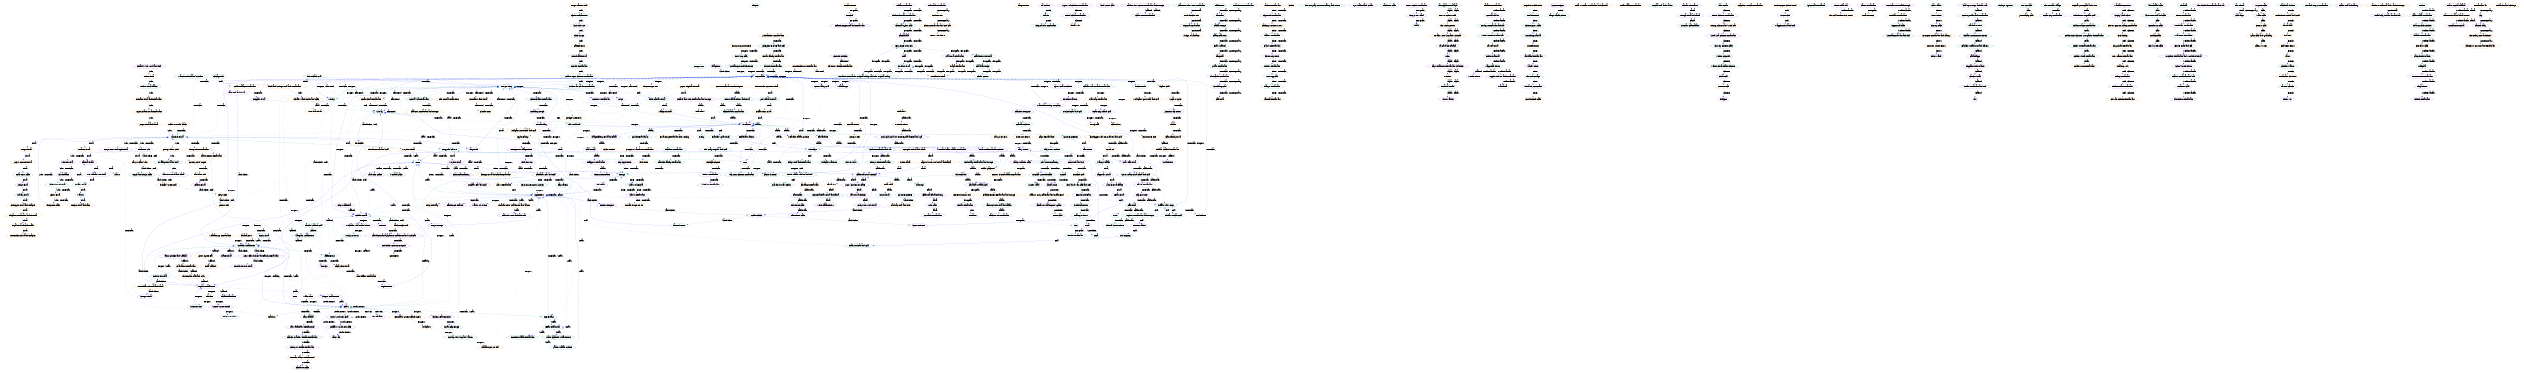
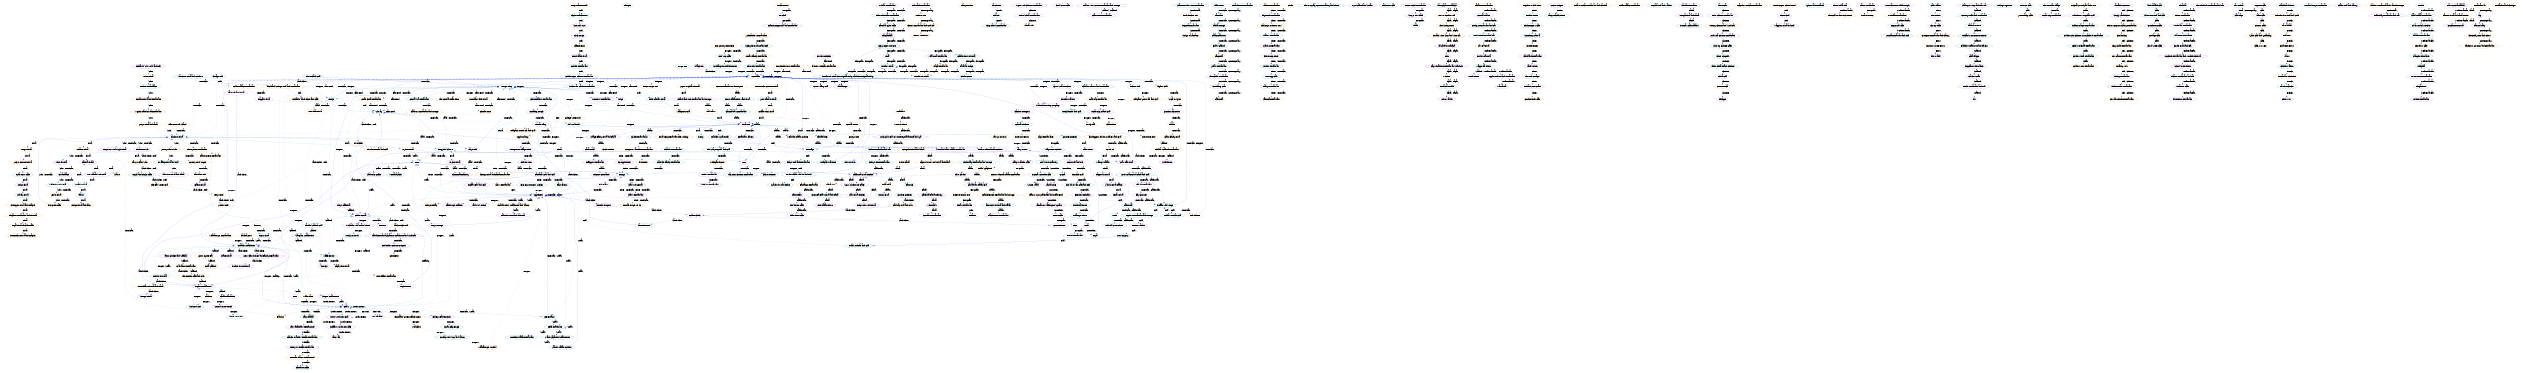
(306, 82) -> (302, 82)
